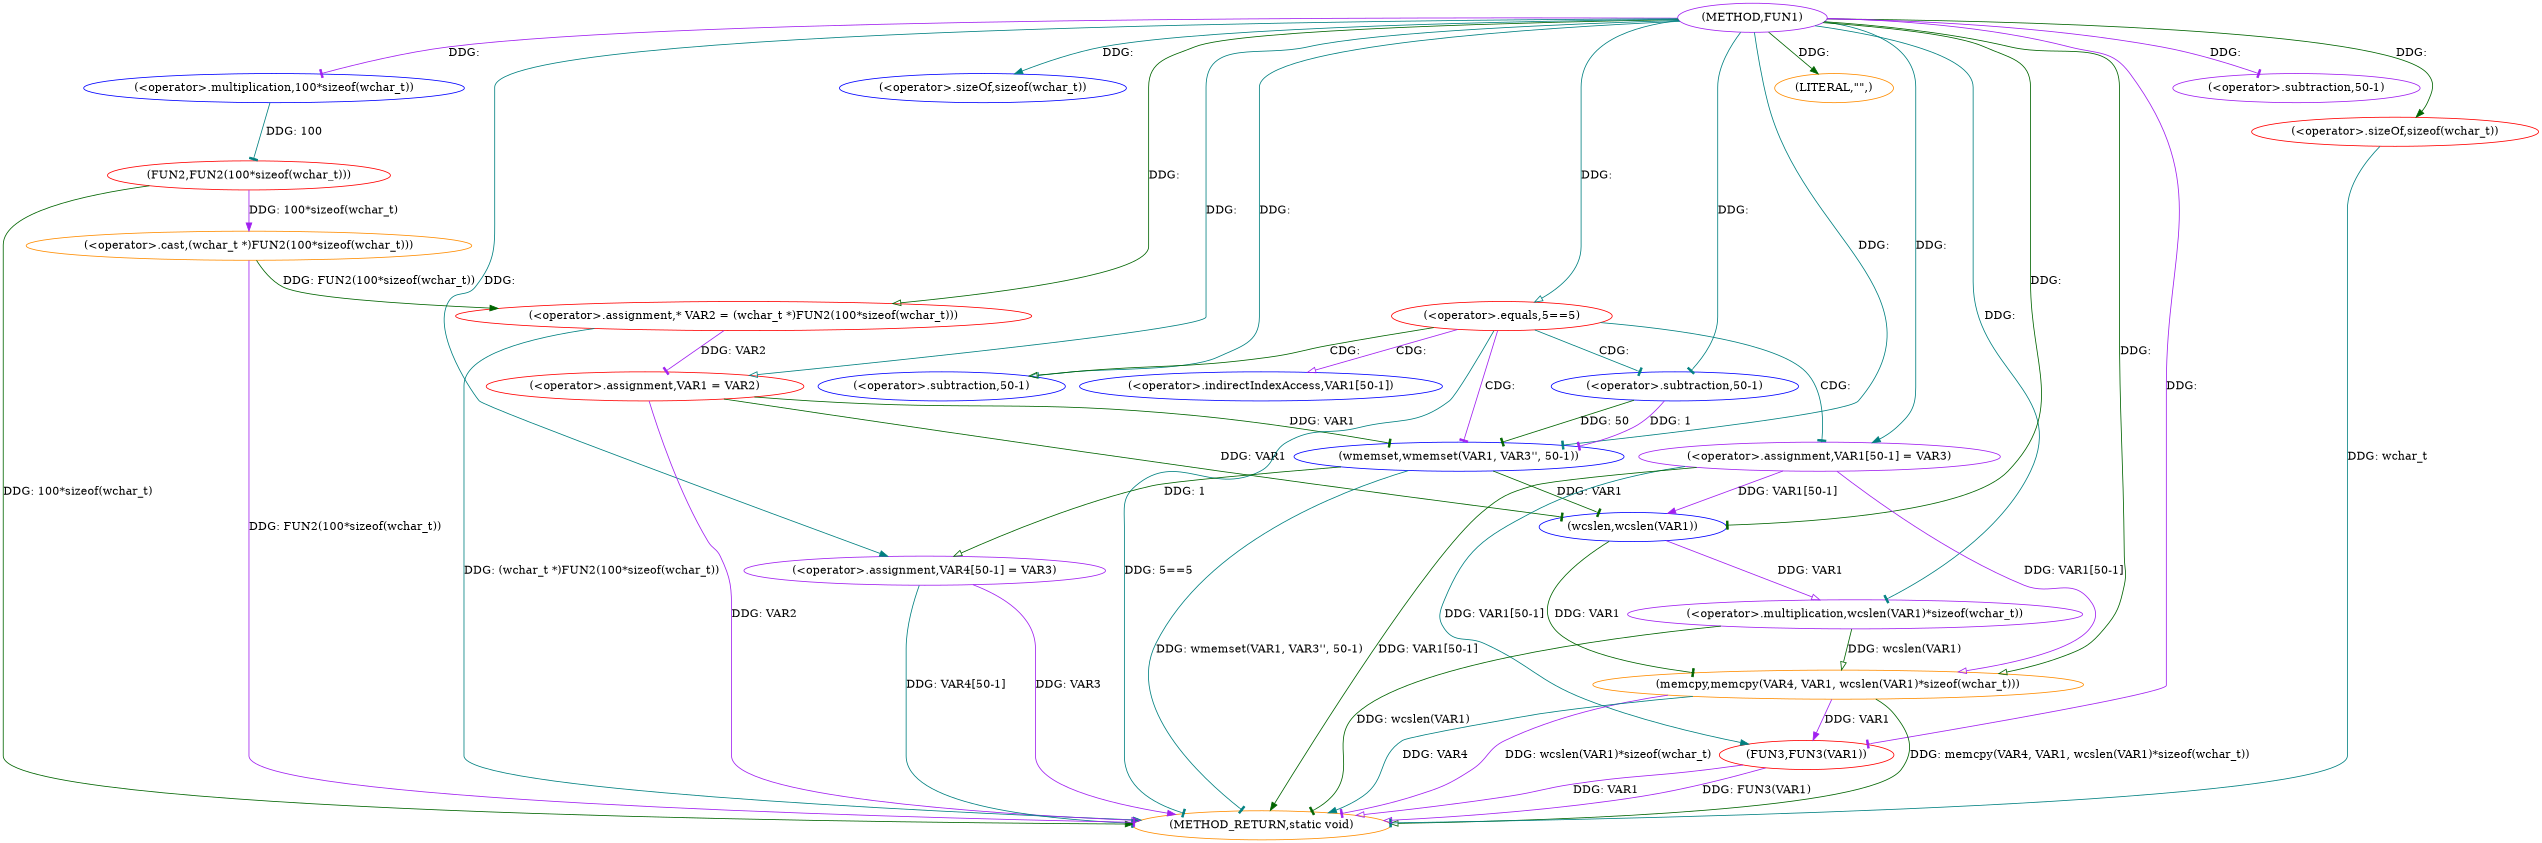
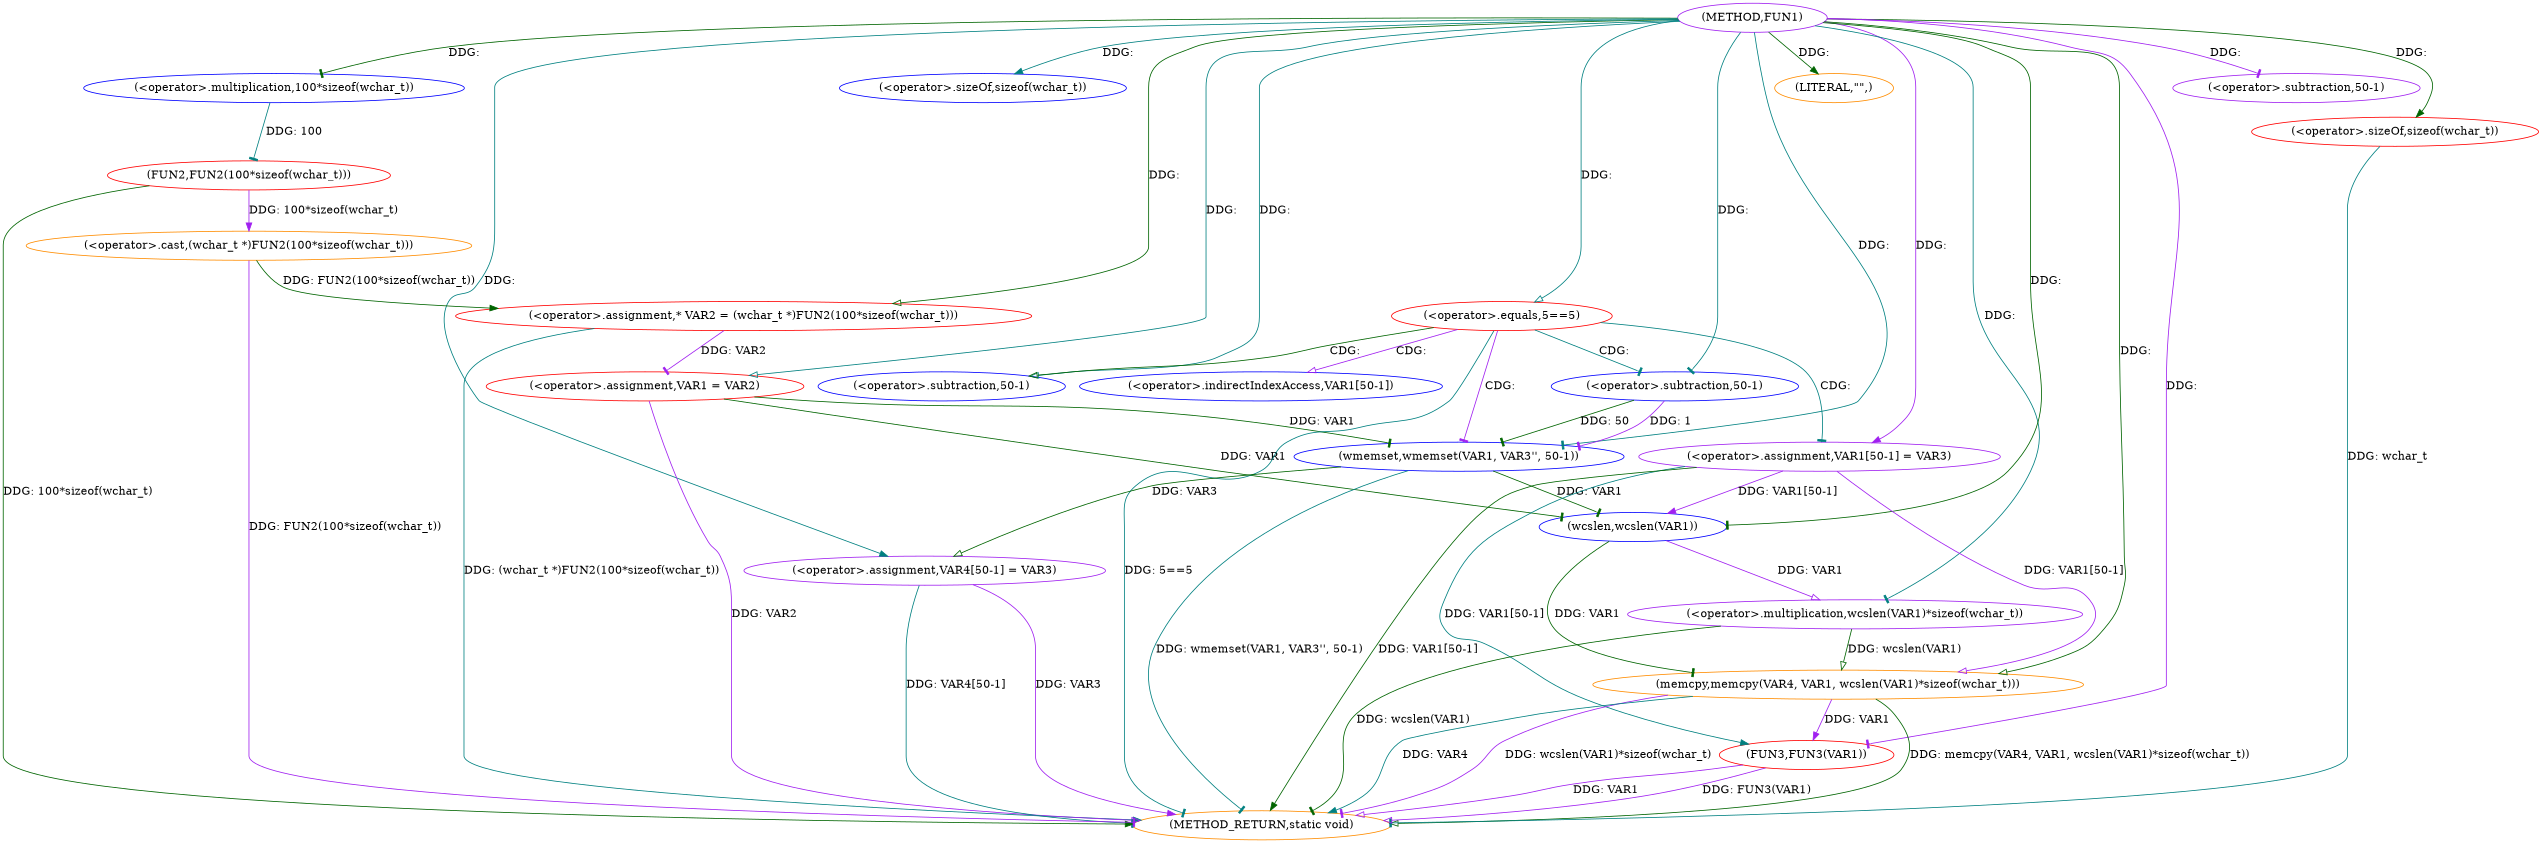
(999, 22) -> (999, 22)
(1916, 209) -> (1916, 209)
(1185, 492) -> (1185, 492)
